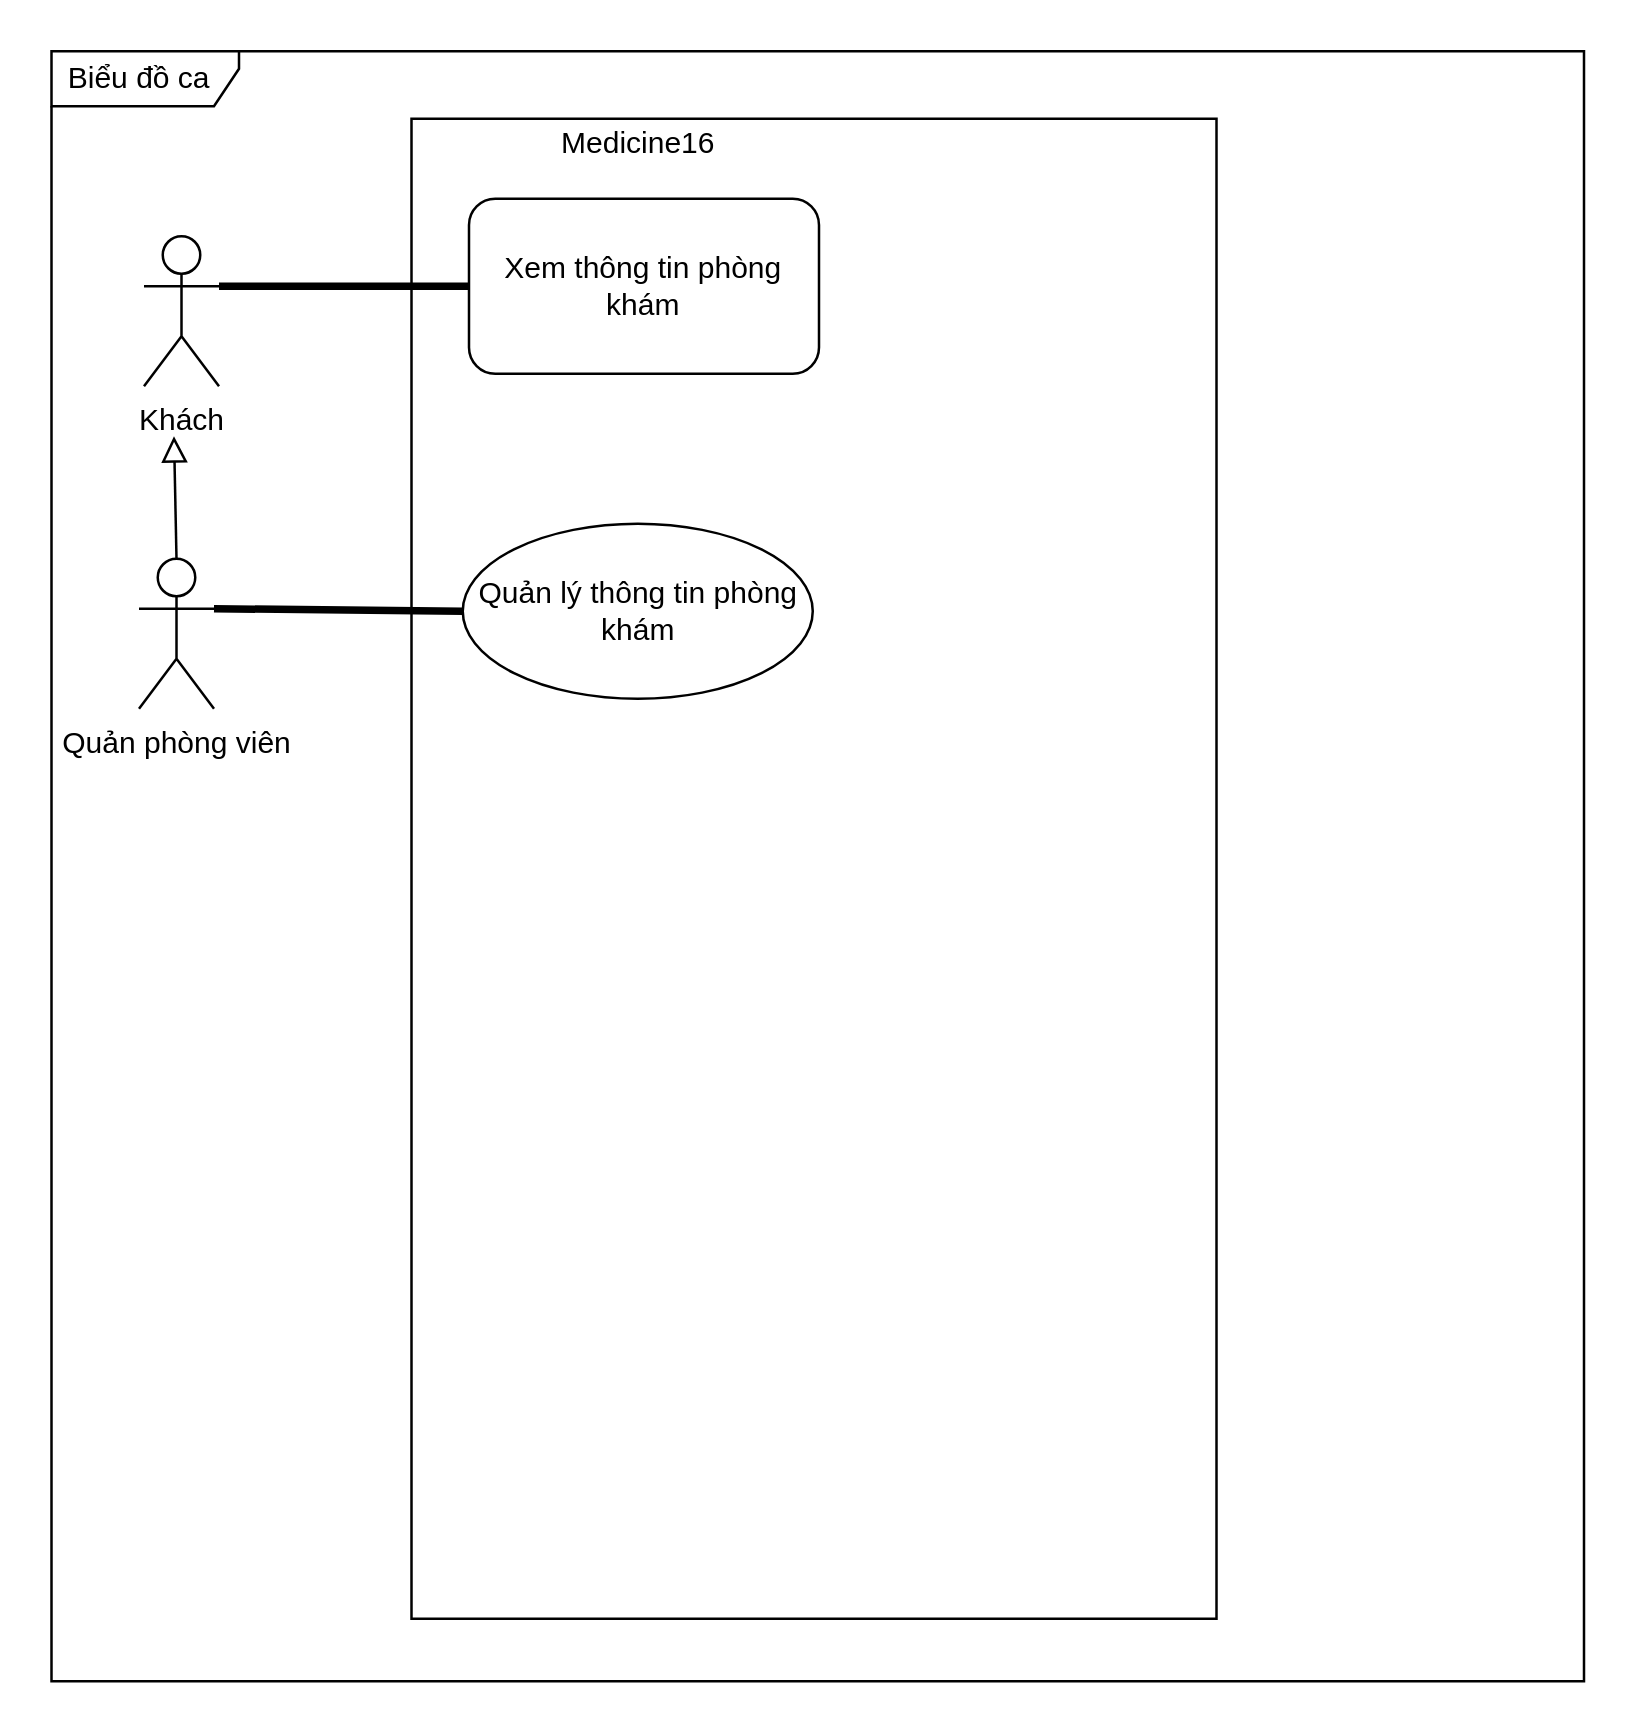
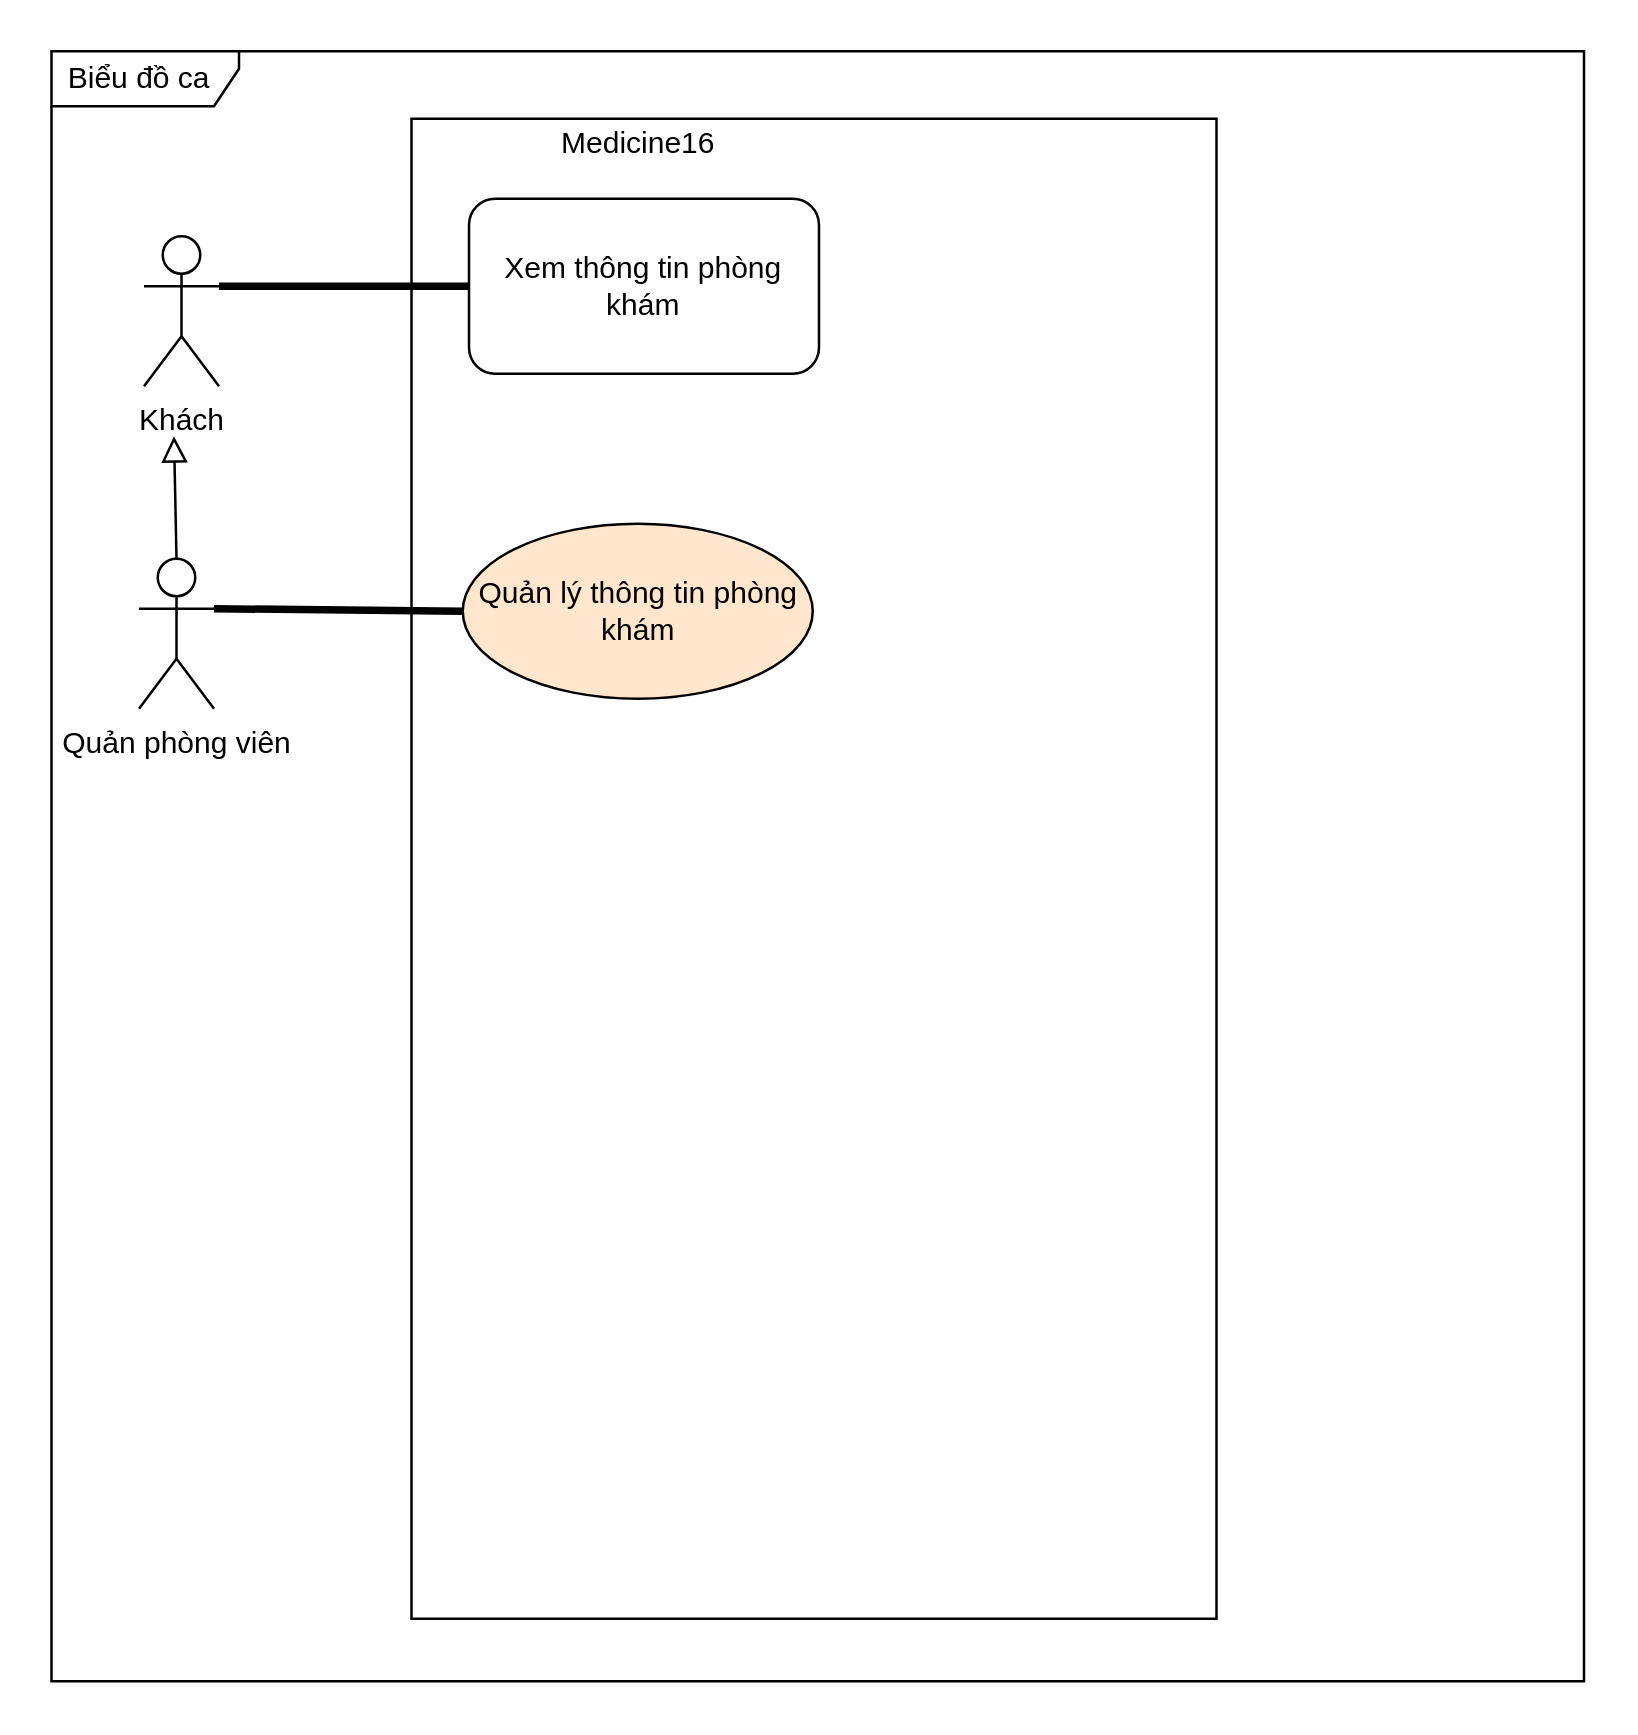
(638, 611) -> (638, 611)
